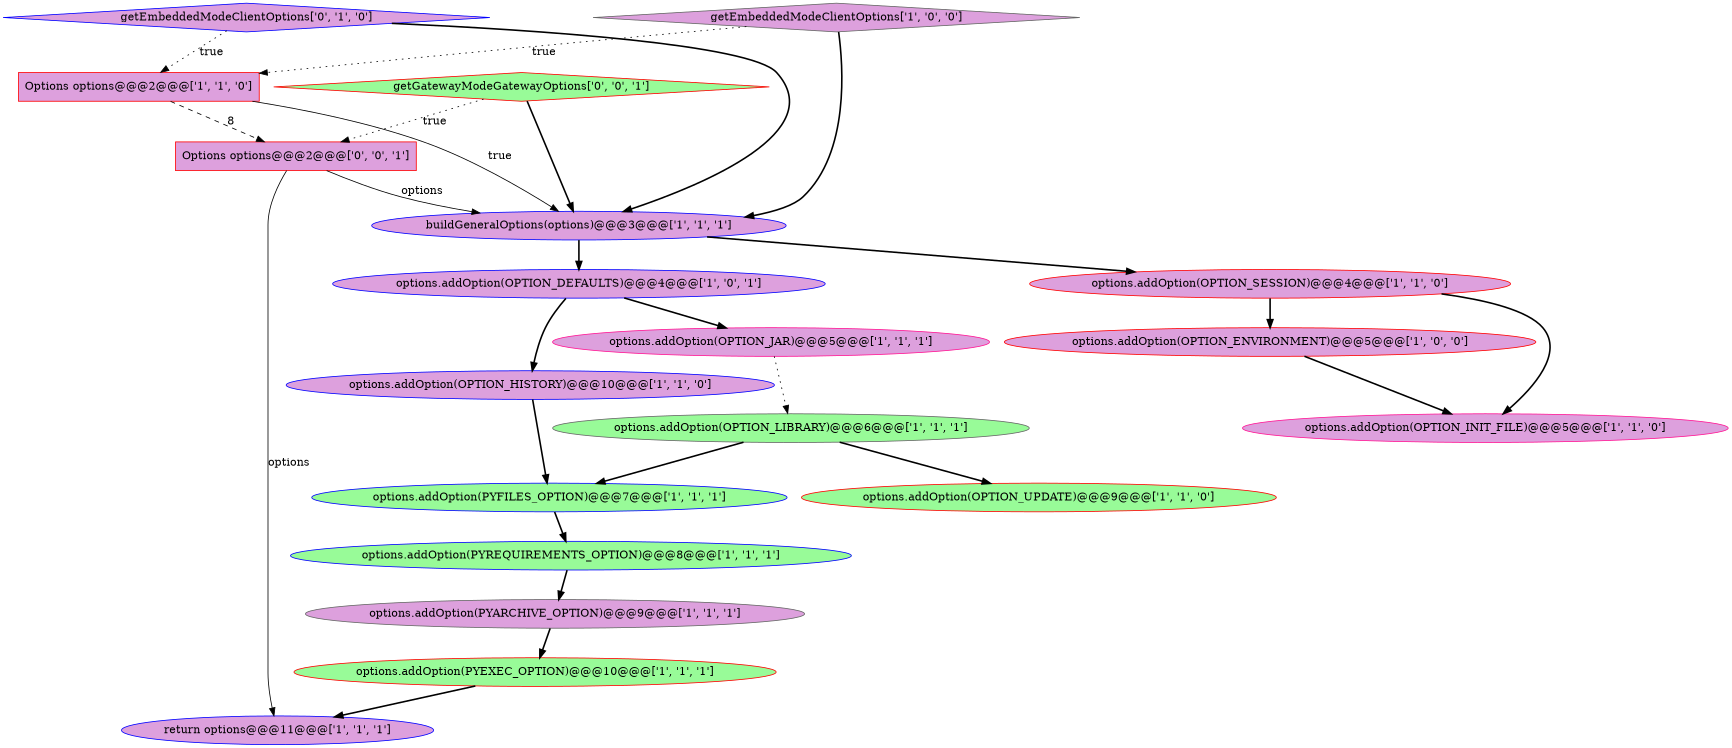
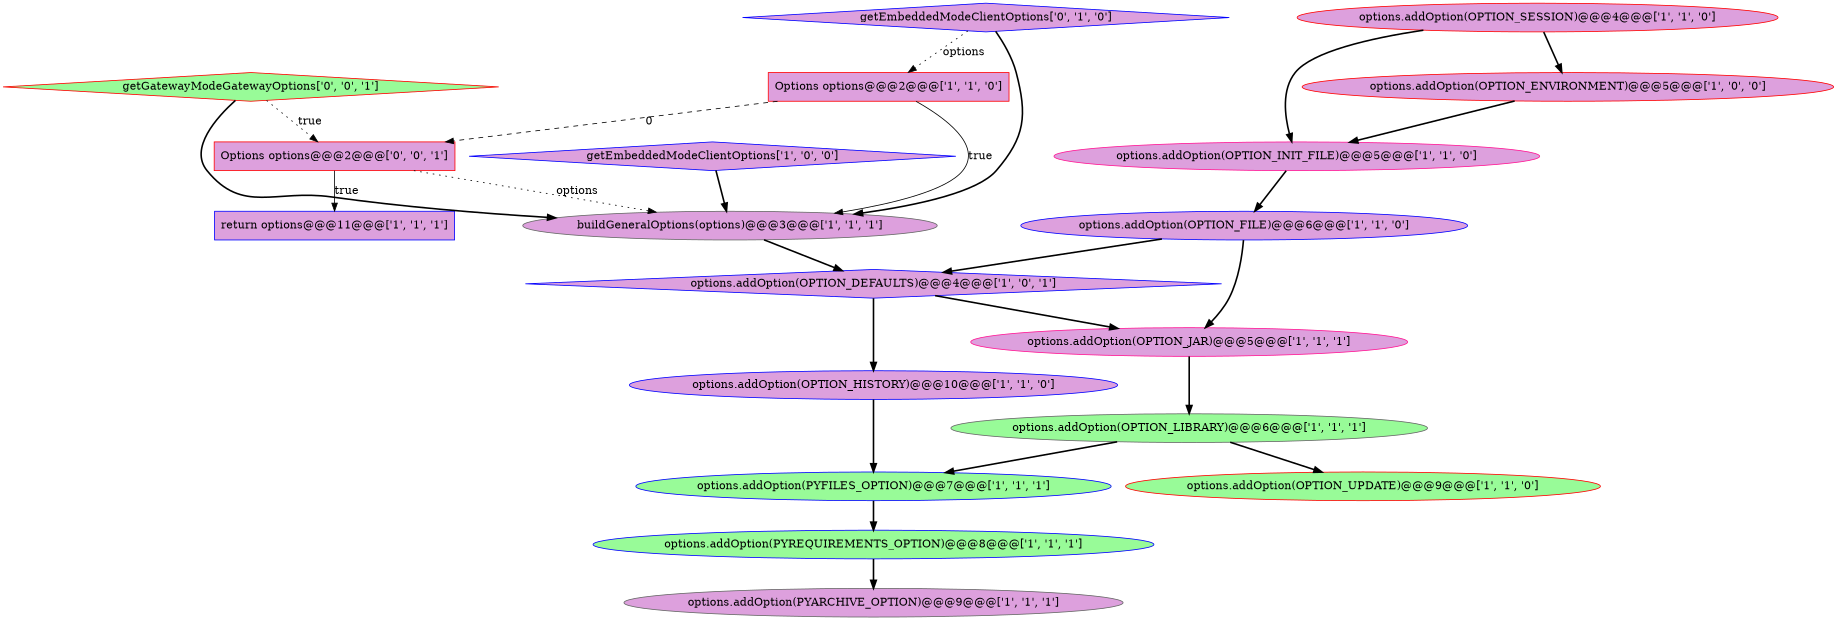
(836, 18) -> (712, 156)
(507, 49) -> none
(212, 52) -> (964, 52)
(231, 122) -> (649, 122)
(398, 196) -> (531, 191)
(579, 226) -> (730, 226)
none -> (1244, 226)
(917, 254) -> none
(579, 284) -> (874, 284)
(780, 381) -> (1189, 381)
(289, 463) -> (347, 191)
(535, 672) -> none
(278, 730) -> (335, 226)
